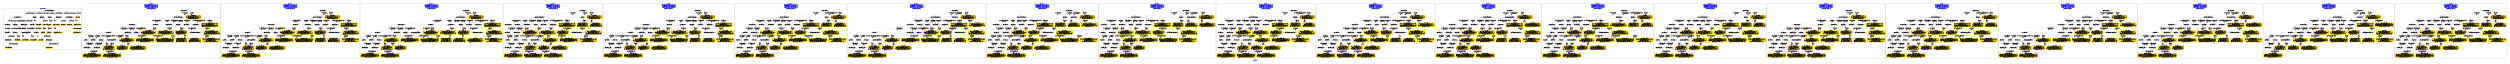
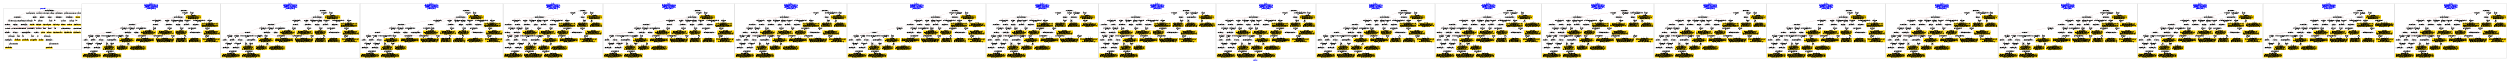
(43, 22) -> (38, 20)
(32, 25) -> (32, 25)
(49, 33) -> (49, 33)
(58, 33) -> (58, 33)
none -> (68, 33)
